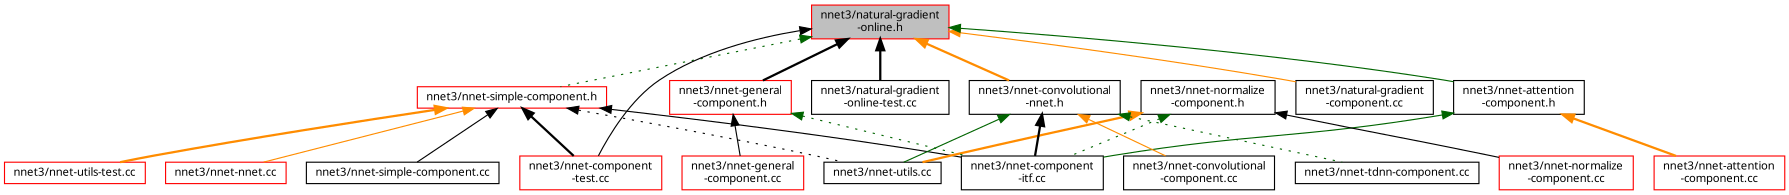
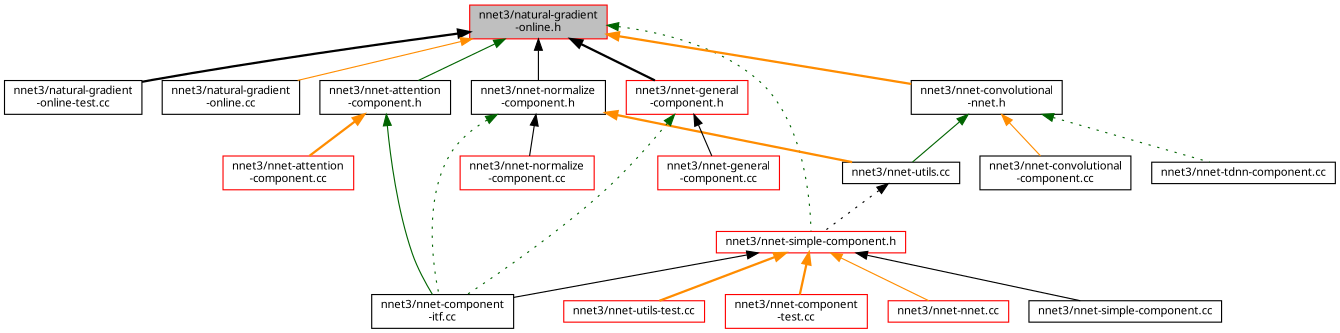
(671, 73) -> (538, 66)
(1365, 97) -> (231, 97)
(711, 135) -> (851, 211)
(552, 136) -> (803, 279)
(1037, 143) -> none
